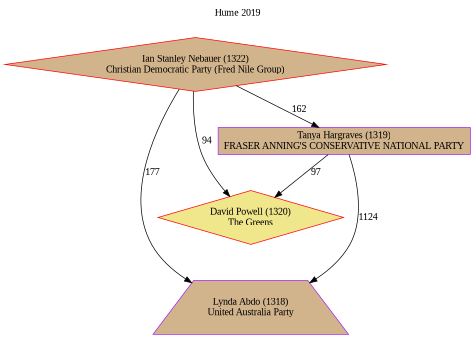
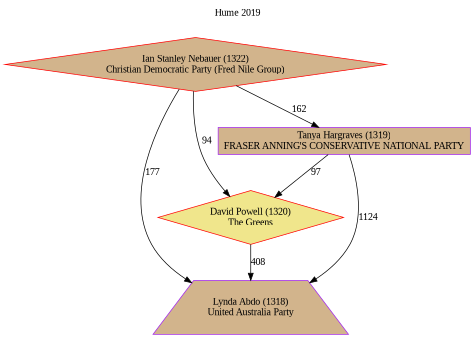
none -> (251, 259)
